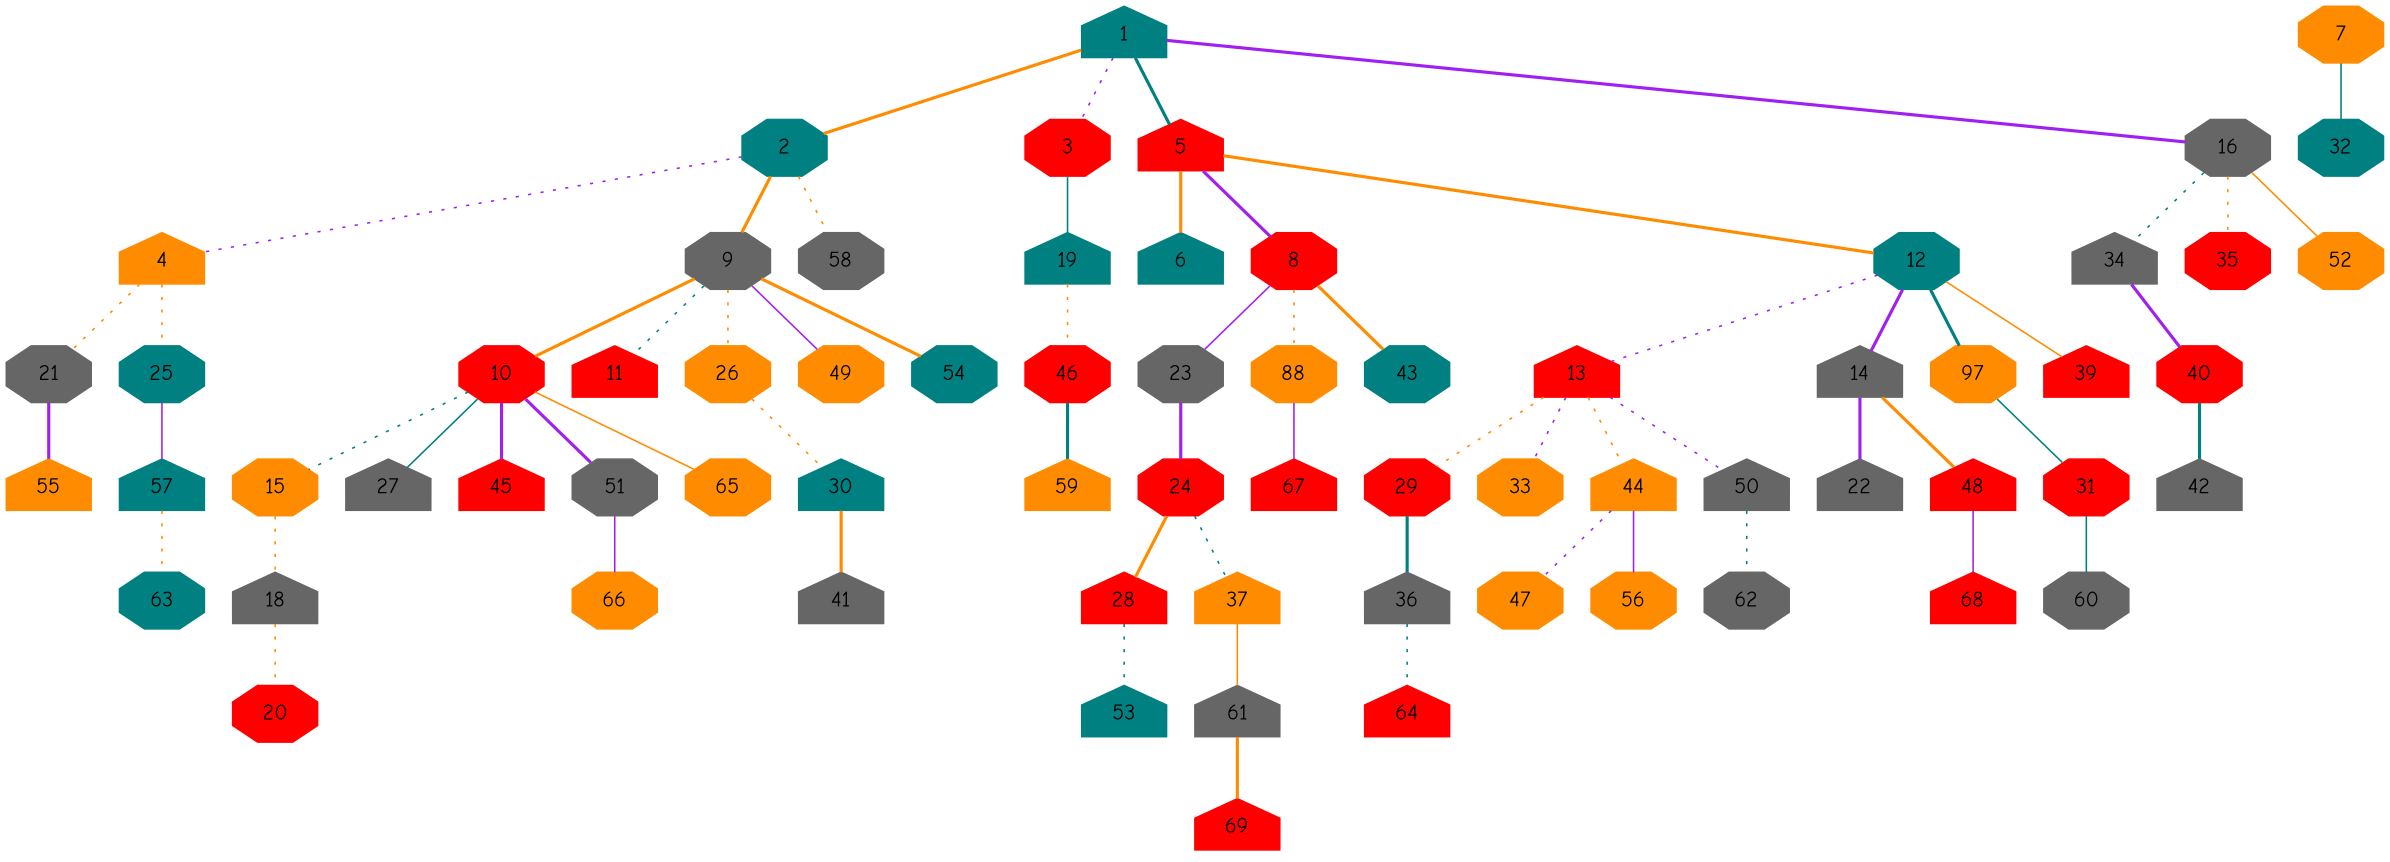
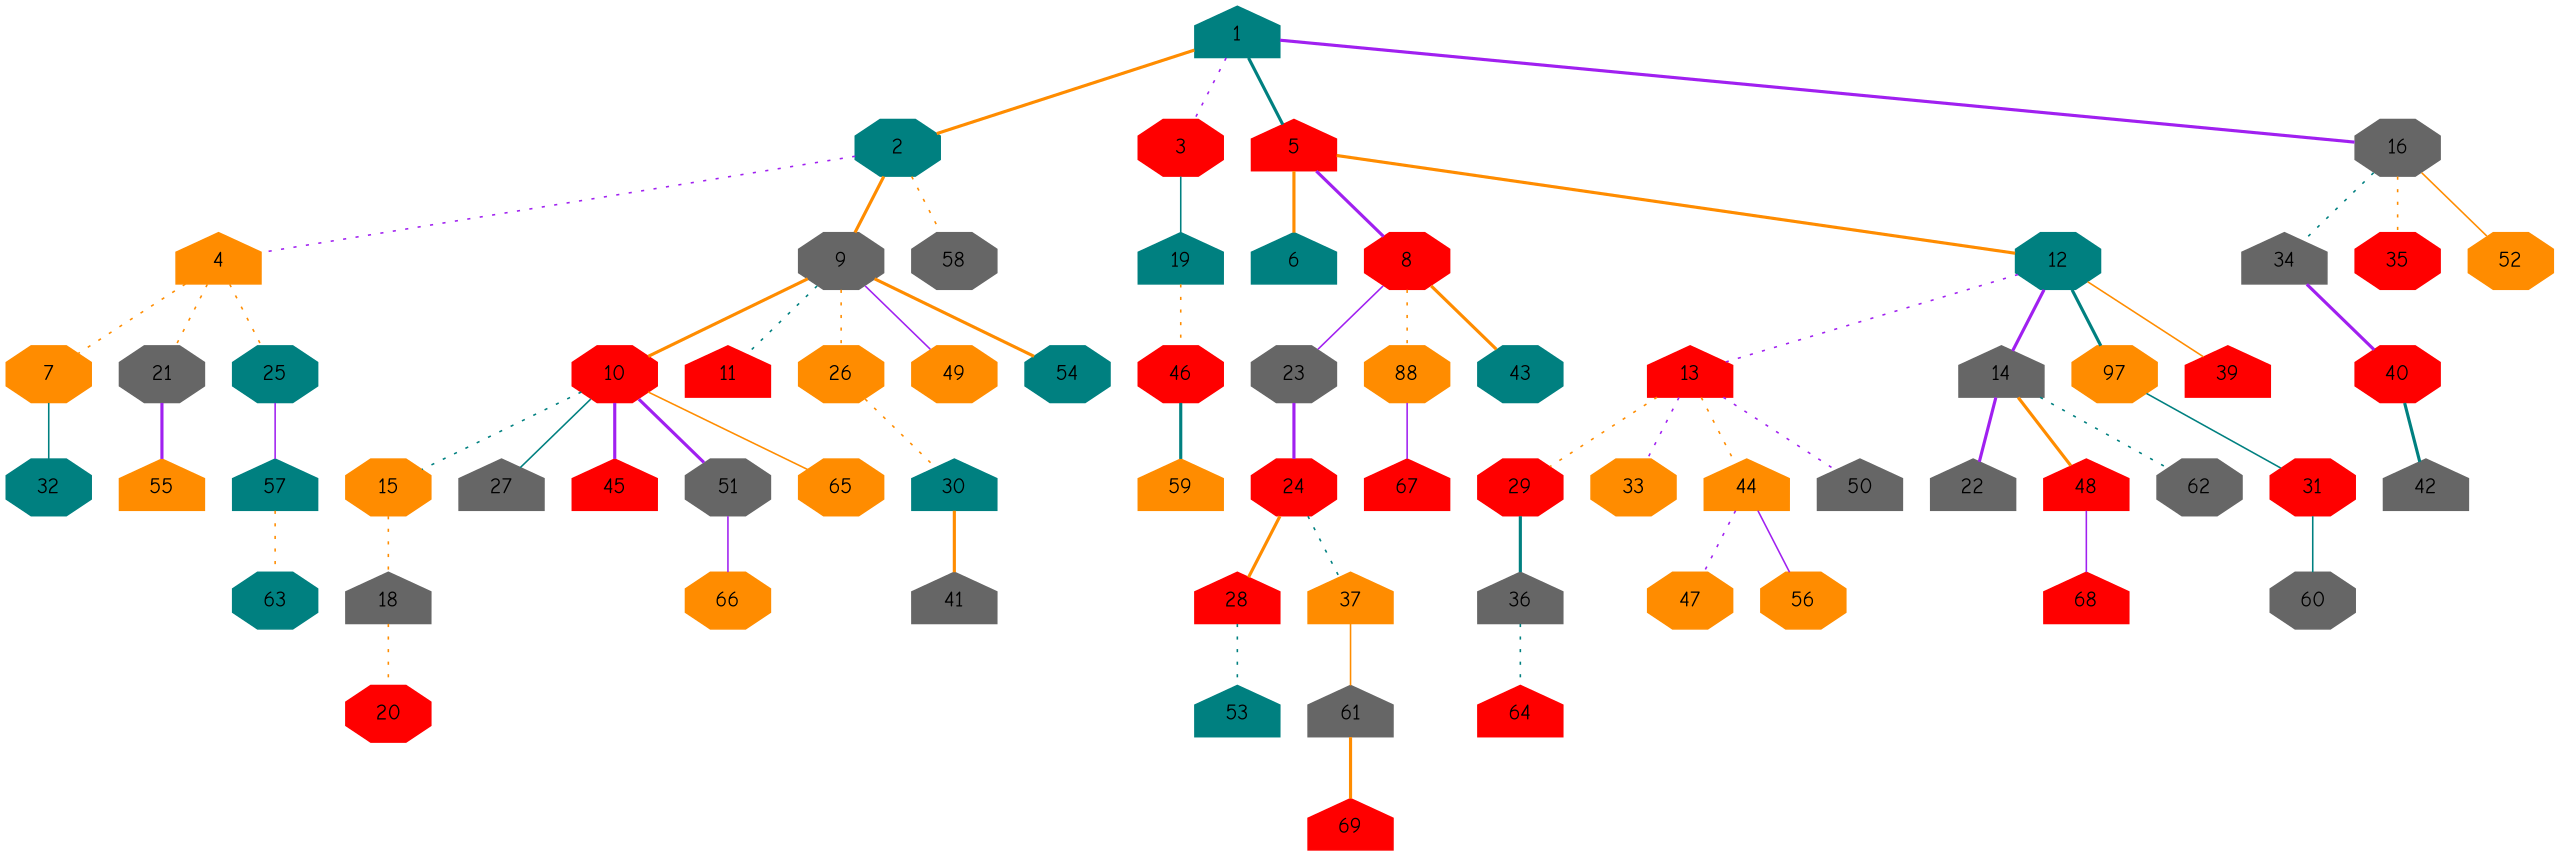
none -> (132, 319)
(1747, 541) -> (2104, 433)
